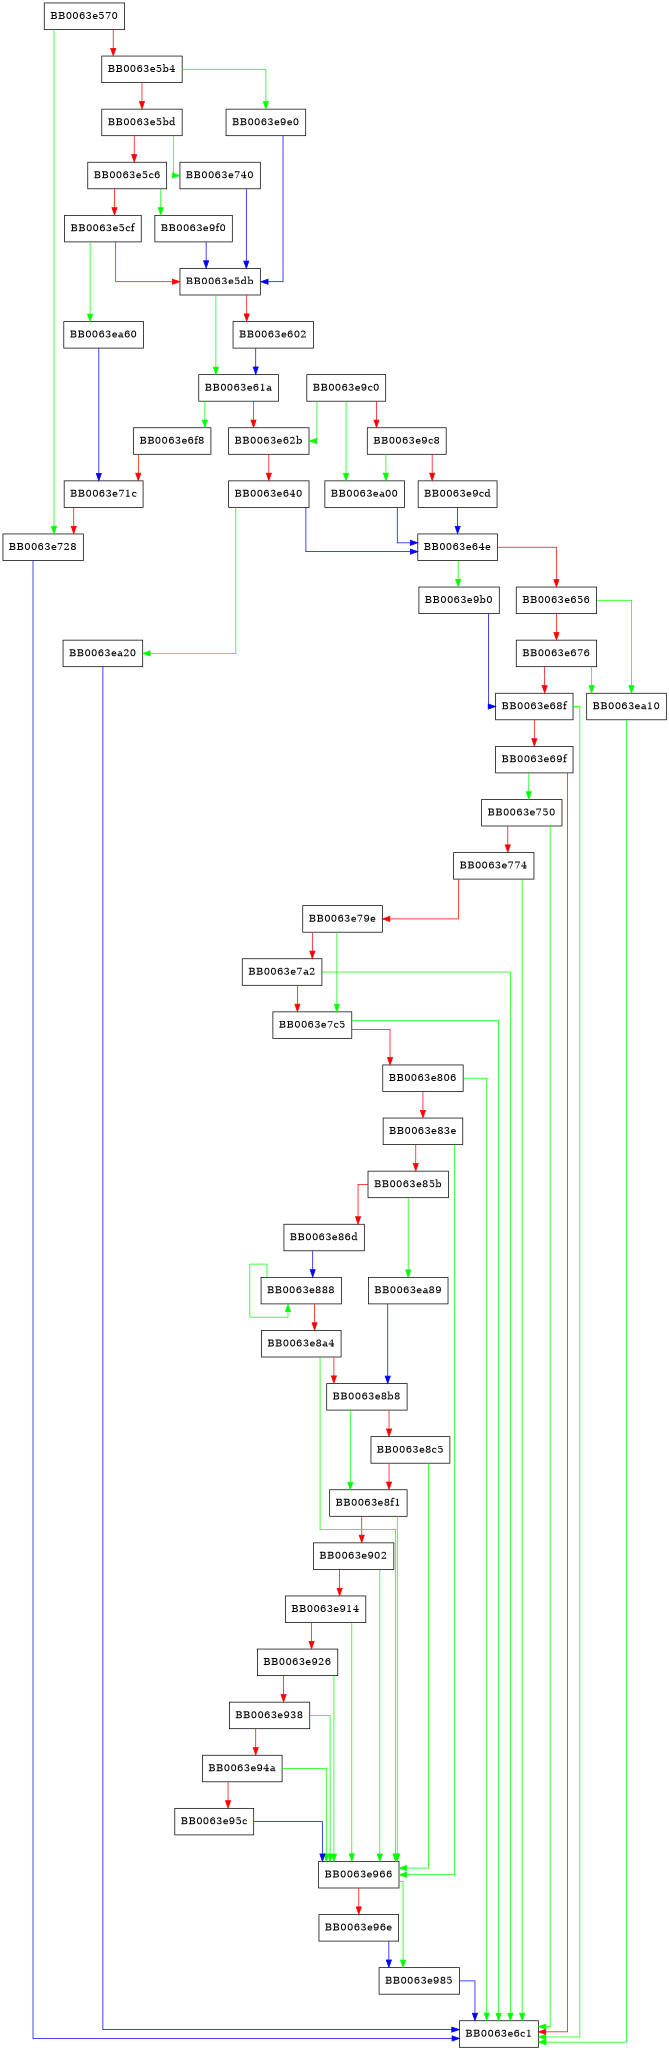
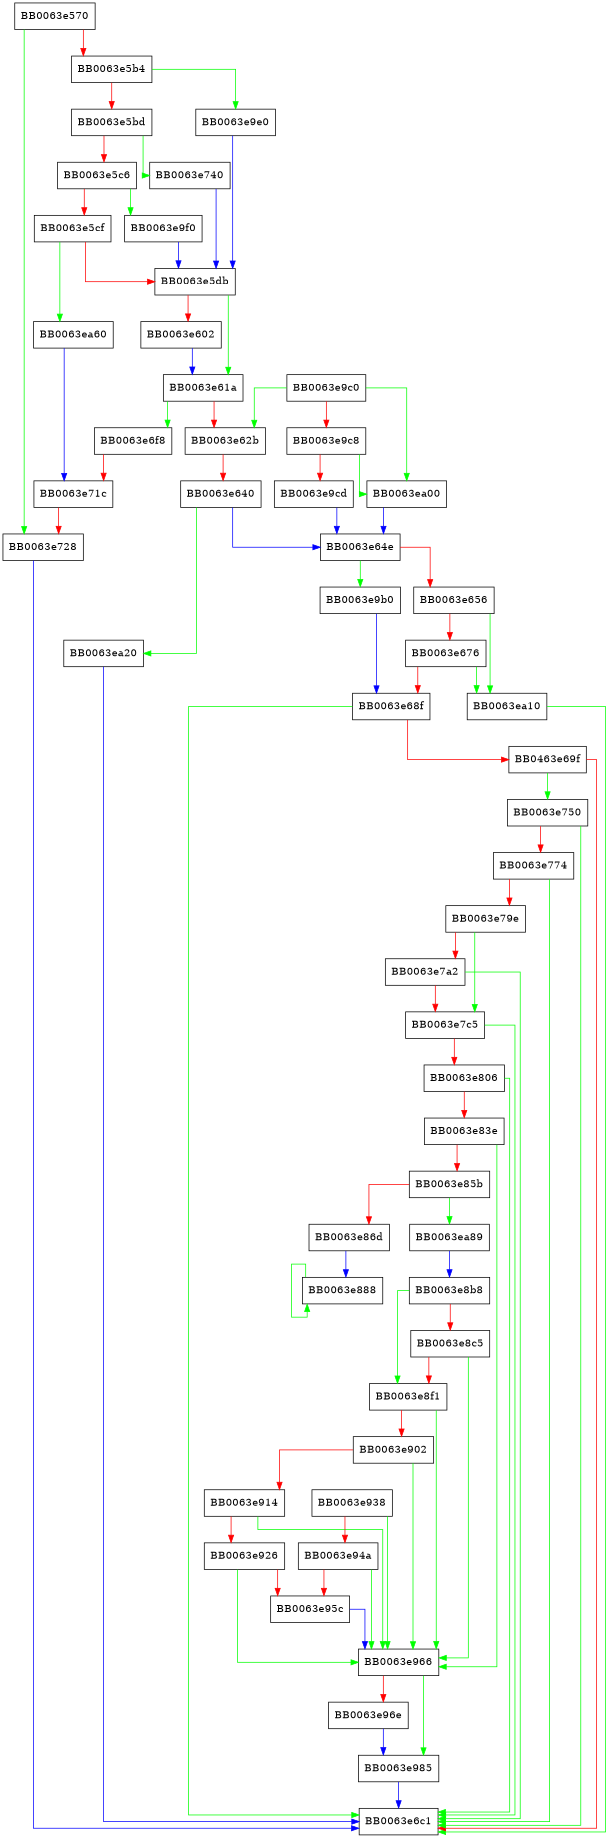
(534, 760) -> (548, 760)
(301, 1344) -> none
(284, 1685) -> (278, 1579)
